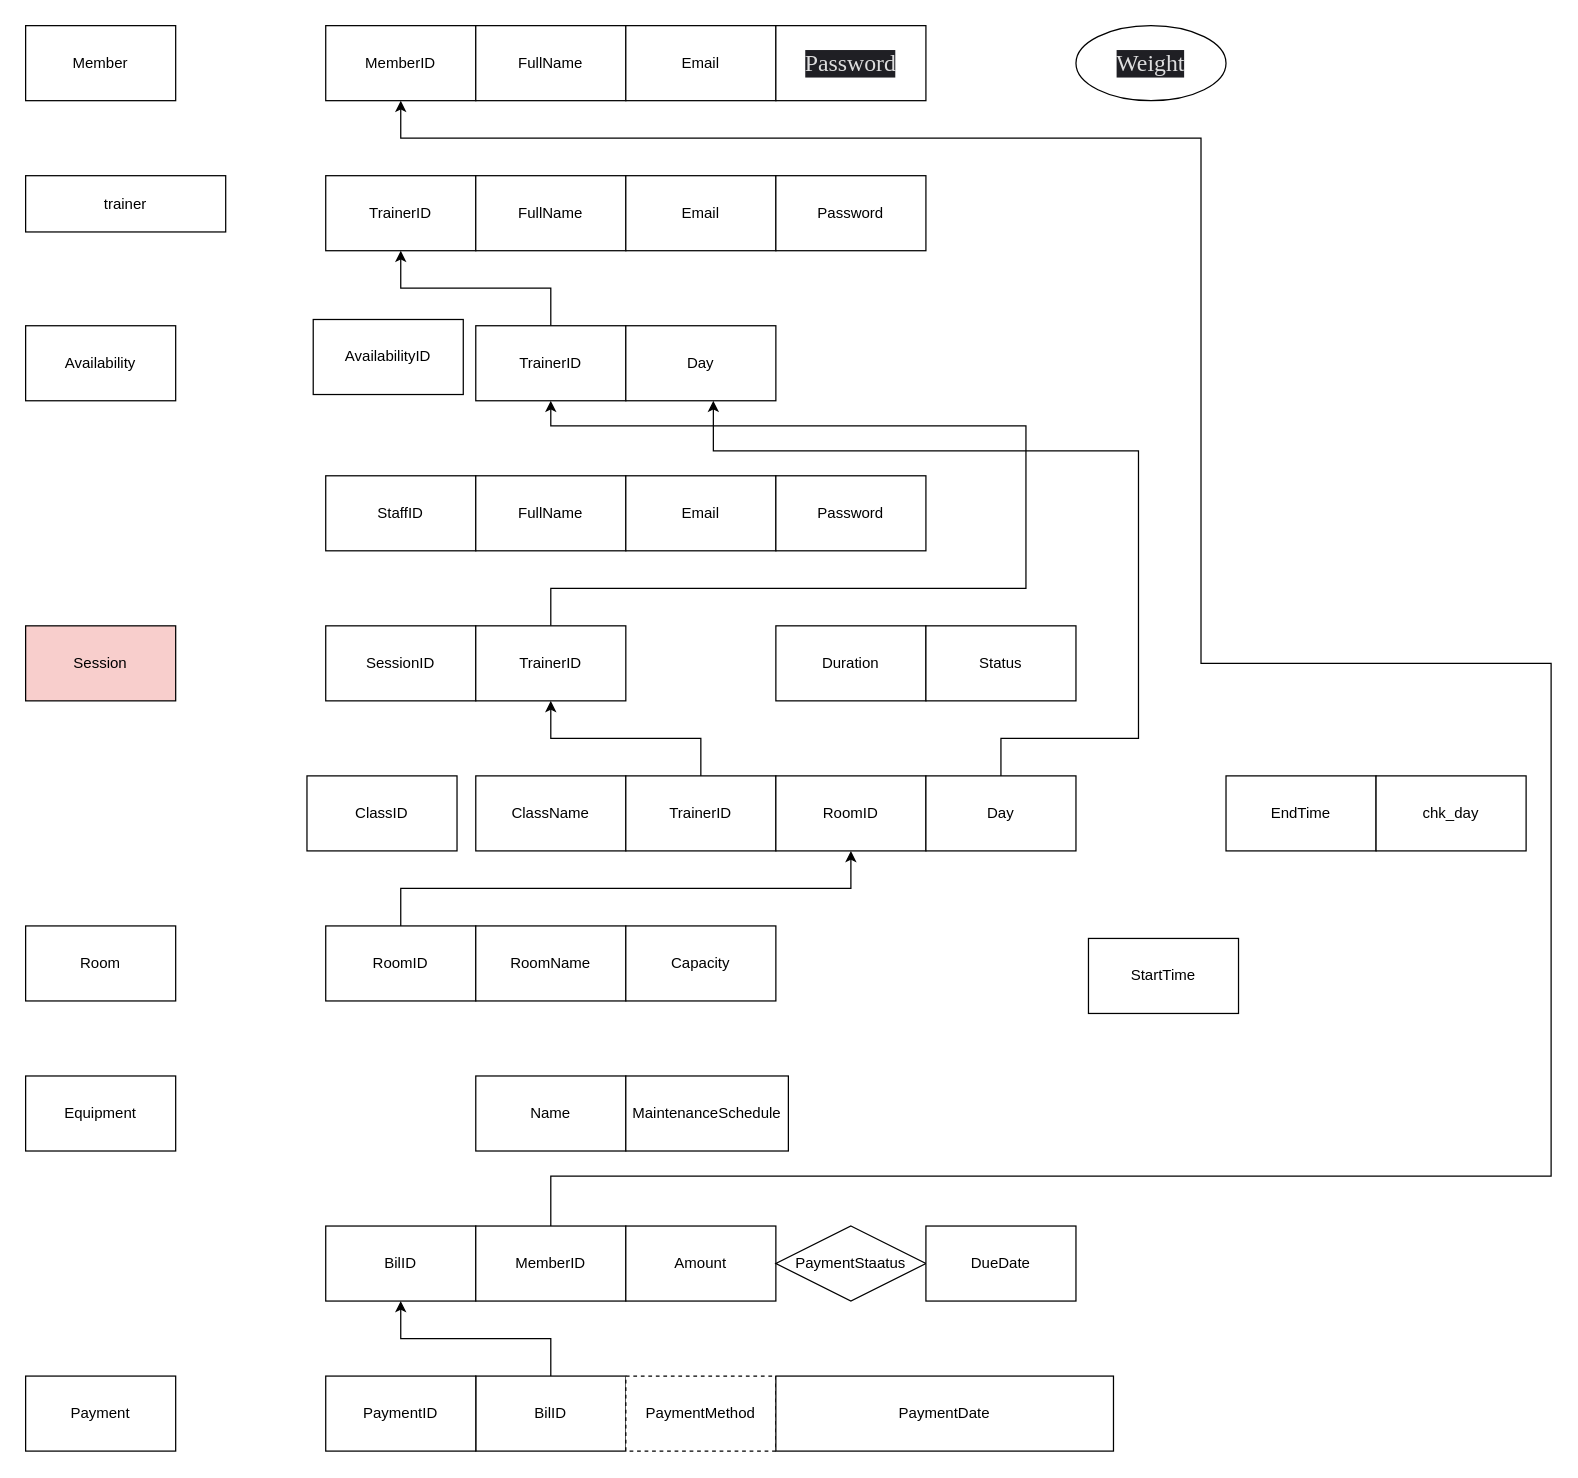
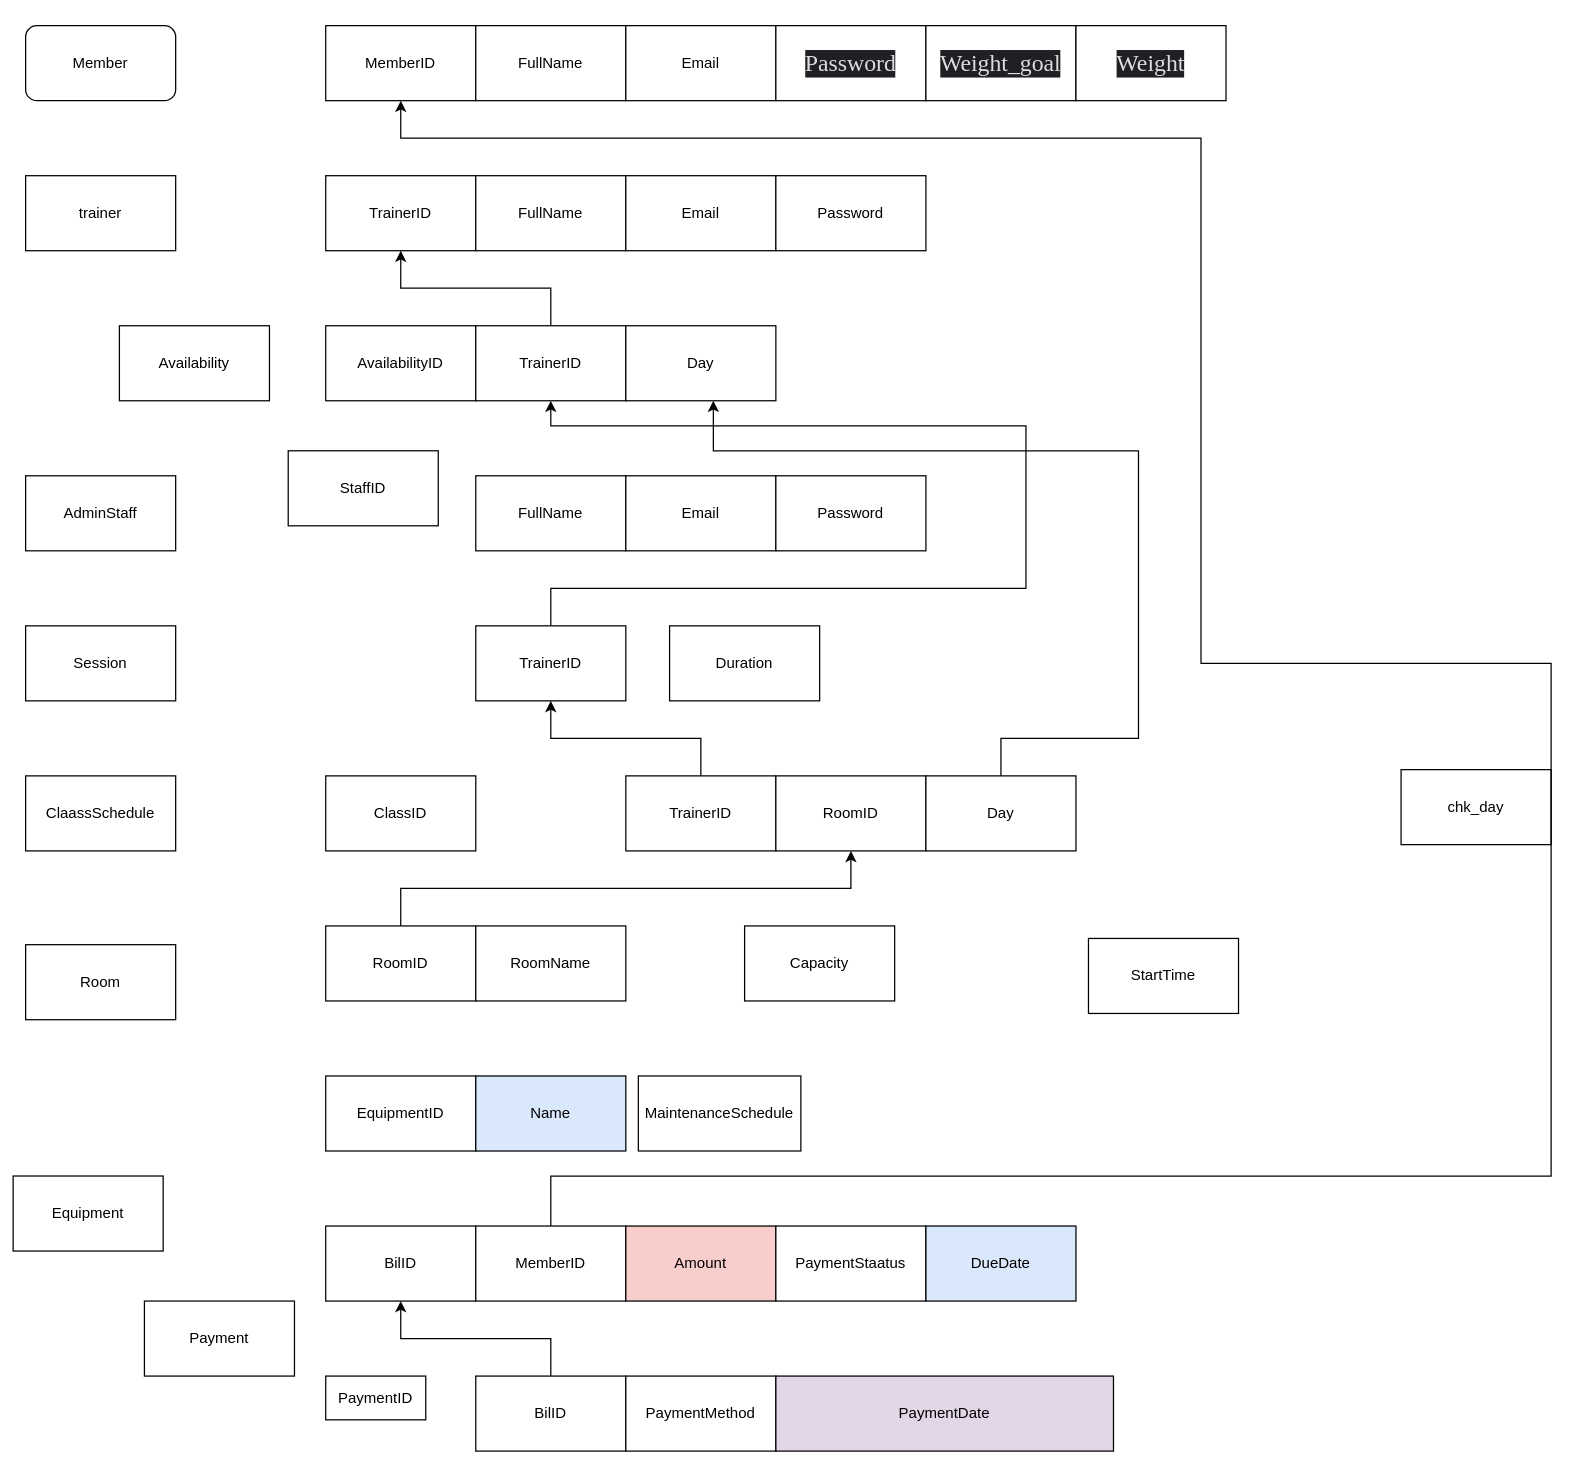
(101, 63) -> (101, 63)
none -> (1001, 63)
(1151, 63) -> (1151, 63)
(126, 204) -> (101, 213)
(388, 357) -> (401, 363)
(101, 363) -> (194, 363)
none -> (101, 513)
(401, 513) -> (363, 488)
(101, 663) -> (101, 663)
(401, 663) -> none
(851, 663) -> (744, 663)
(1001, 663) -> none
none -> (101, 813)
(382, 813) -> (401, 813)
(551, 813) -> none
(1301, 813) -> none
(1451, 813) -> (1476, 807)
(101, 963) -> (101, 982)
(701, 963) -> (819, 963)
(101, 1113) -> (88, 1213)
none -> (401, 1113)
(551, 1113) -> (551, 1113)
(707, 1113) -> (719, 1113)
(701, 1263) -> (701, 1263)
(851, 1263) -> (851, 1263)
(1001, 1263) -> (1001, 1263)
(101, 1413) -> (219, 1338)
(401, 1413) -> (376, 1398)
(701, 1413) -> (701, 1413)
(944, 1413) -> (944, 1413)
